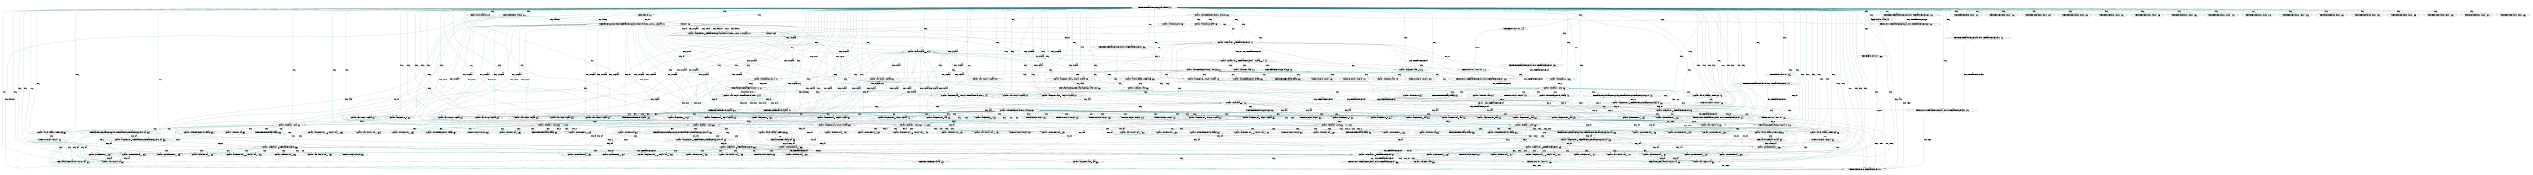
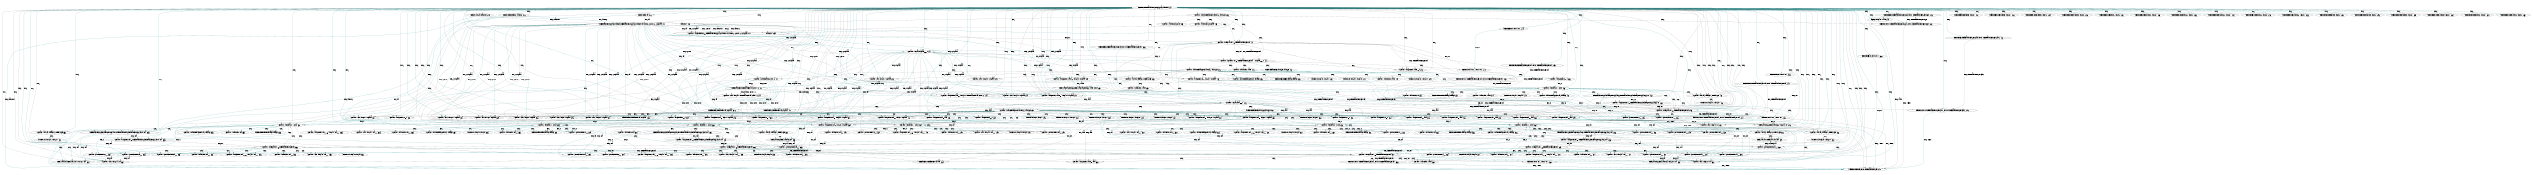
(807, 8) -> (1115, 94)
(348, 99) -> (348, 99)
(838, 105) -> none
none -> (1103, 122)
(1392, 135) -> (1022, 122)
